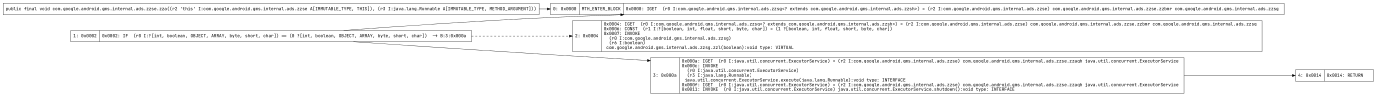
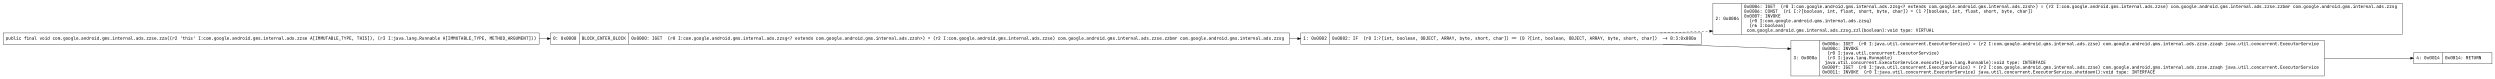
(601, 9) -> (604, 38)
(482, 21) -> (1294, 39)
